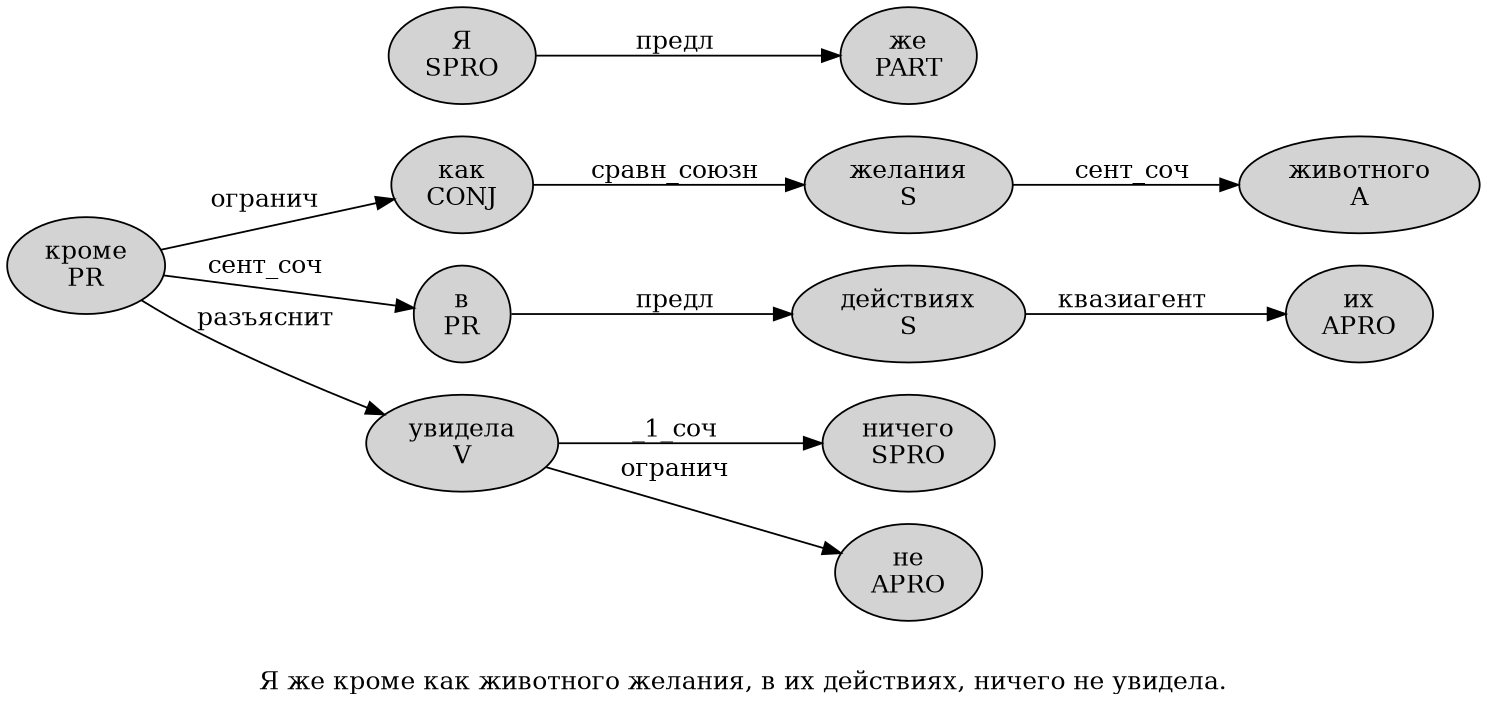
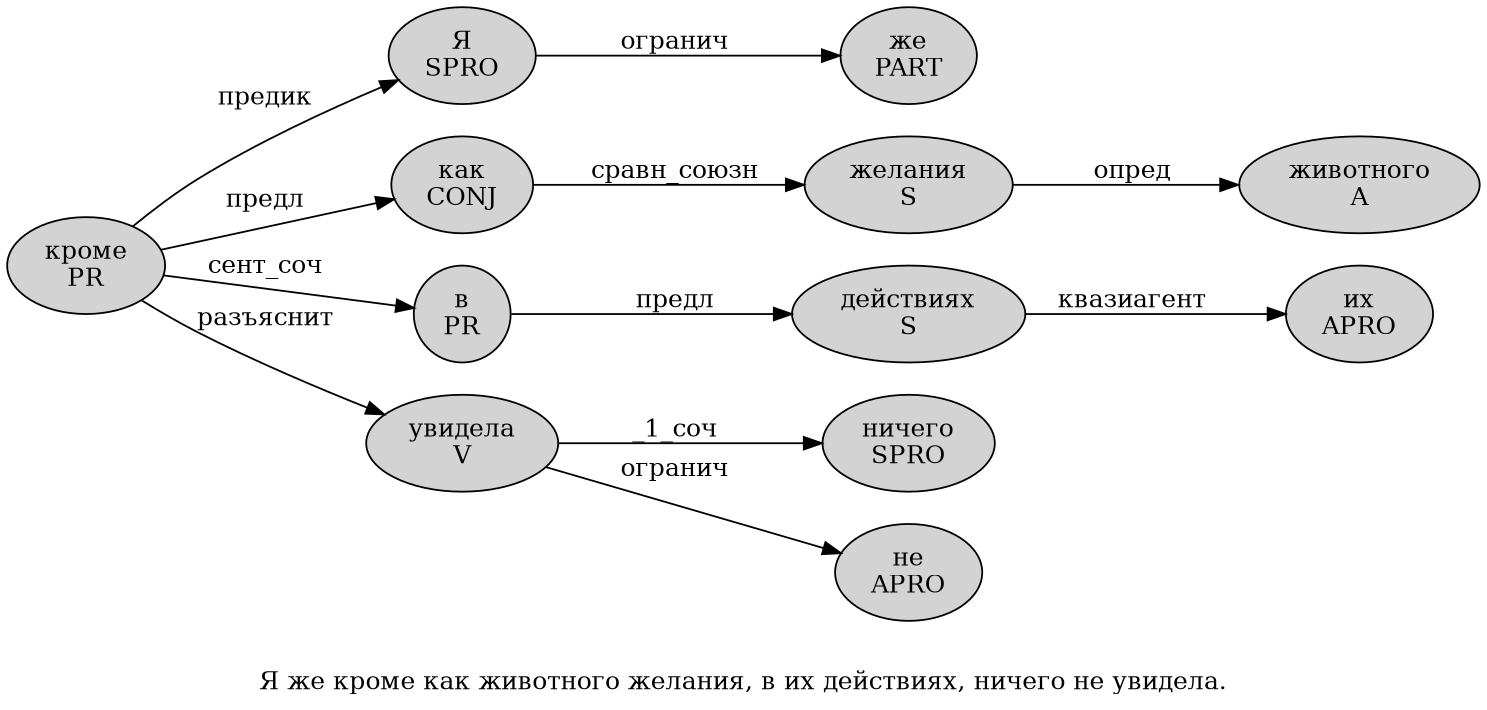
(675, 42) -> (675, 42)
none -> (252, 148)
(1132, 171) -> (1132, 171)
(265, 200) -> (265, 200)
